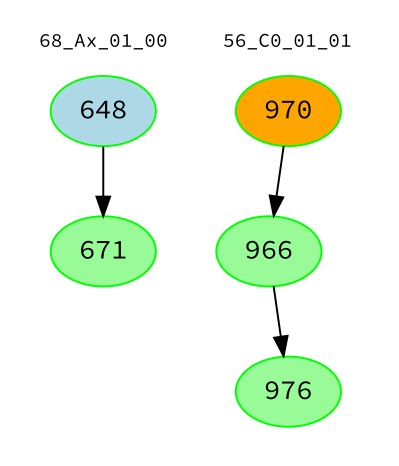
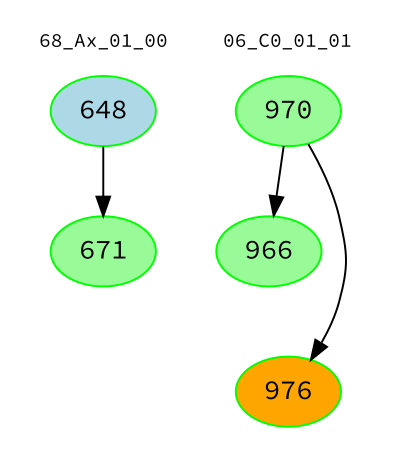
(288, 42) -> (288, 42)
(288, 111) -> (288, 111)
(277, 311) -> (344, 242)
(288, 392) -> (288, 392)
